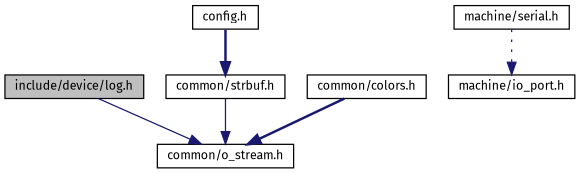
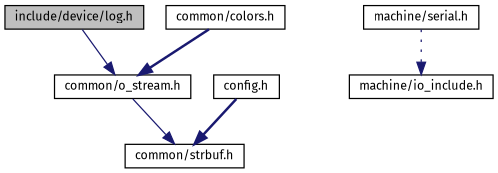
(512, 87) -> (421, 87)
(225, 115) -> (149, 117)
